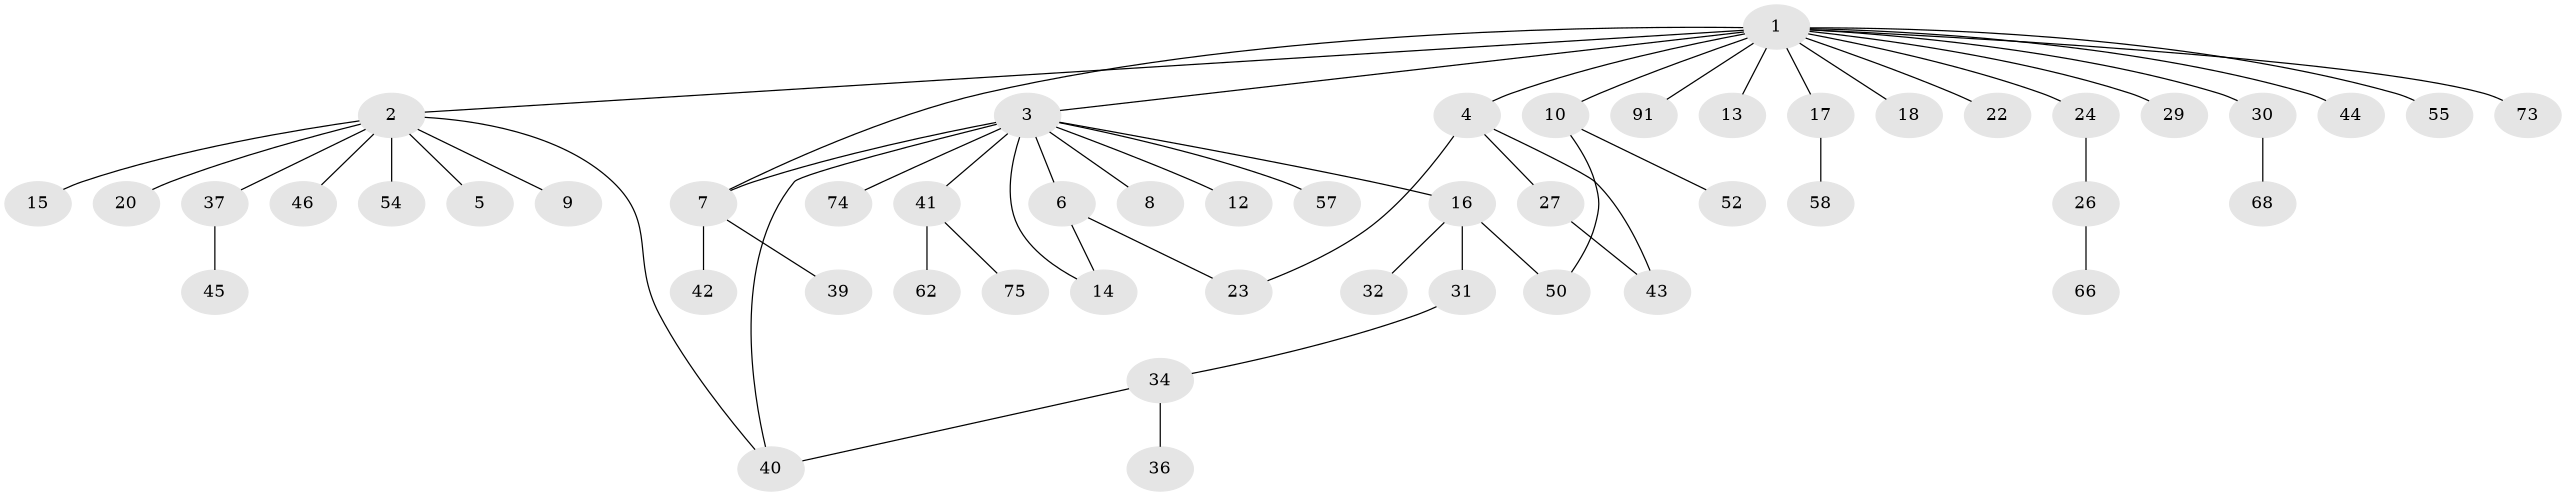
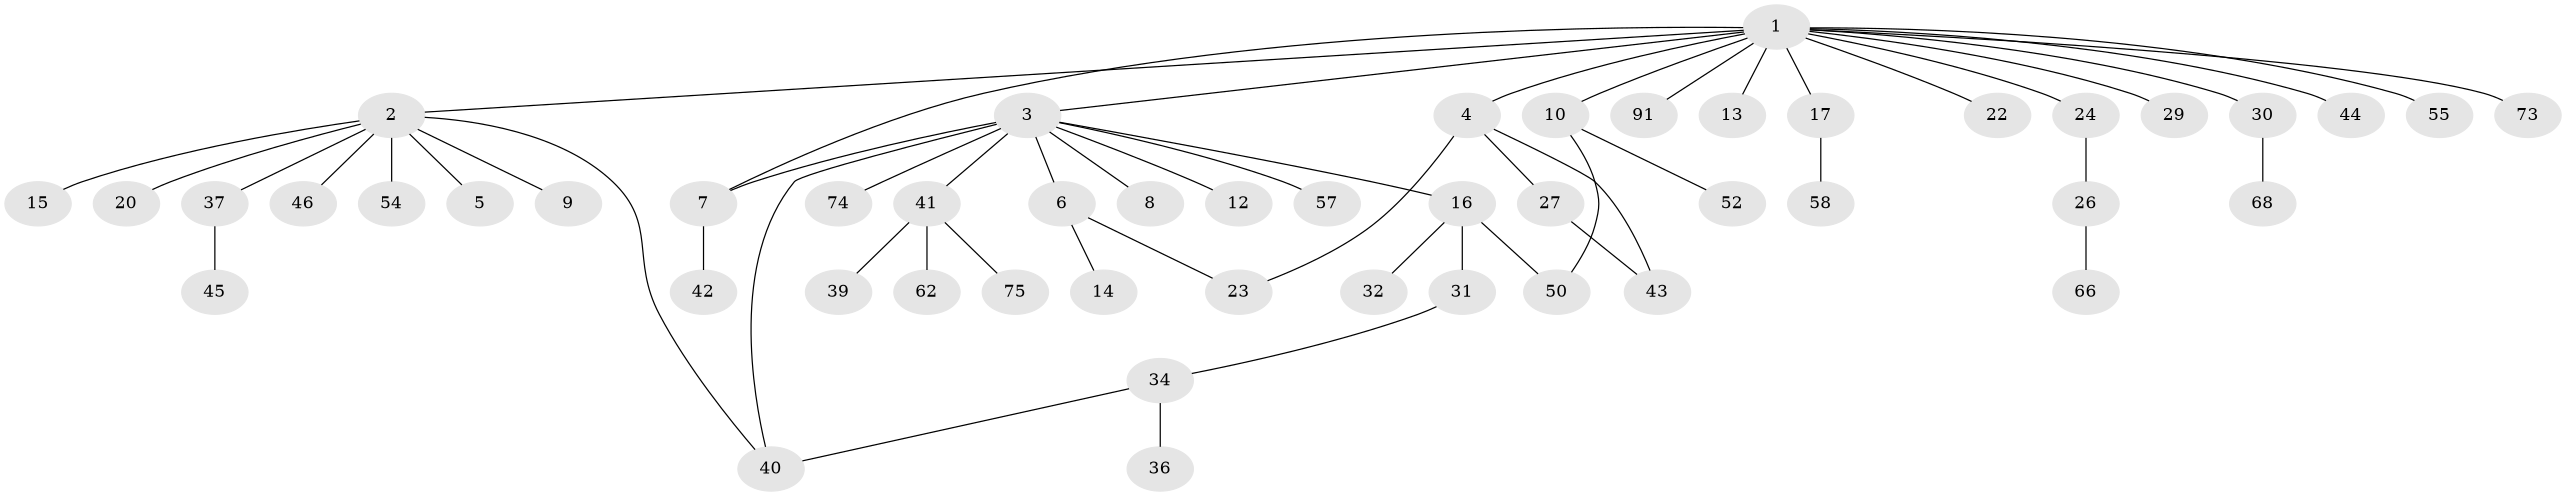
(1909, 115) -> none
(1016, 221) -> none
(771, 248) -> (883, 248)
